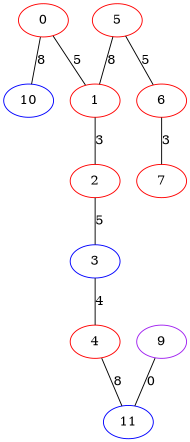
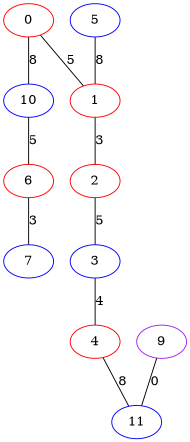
(117, 20) -> (95, 20)
(139, 60) -> (29, 141)
(162, 181) -> (29, 261)
